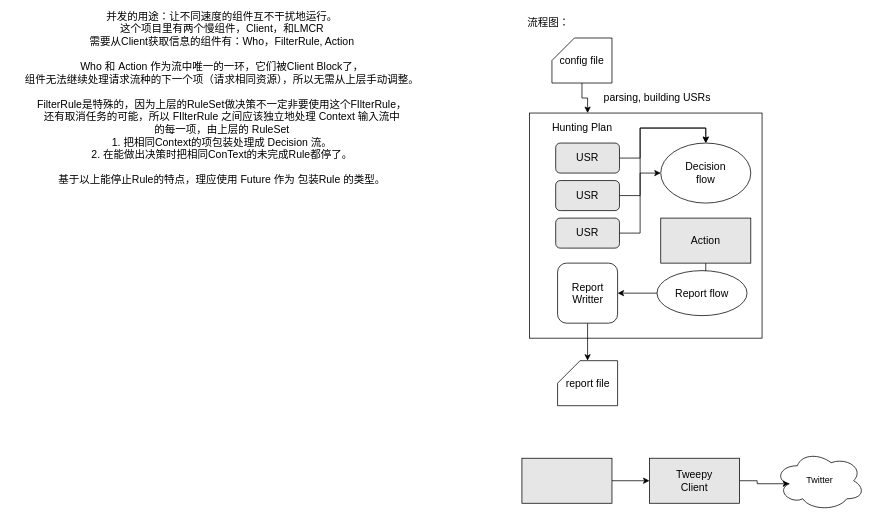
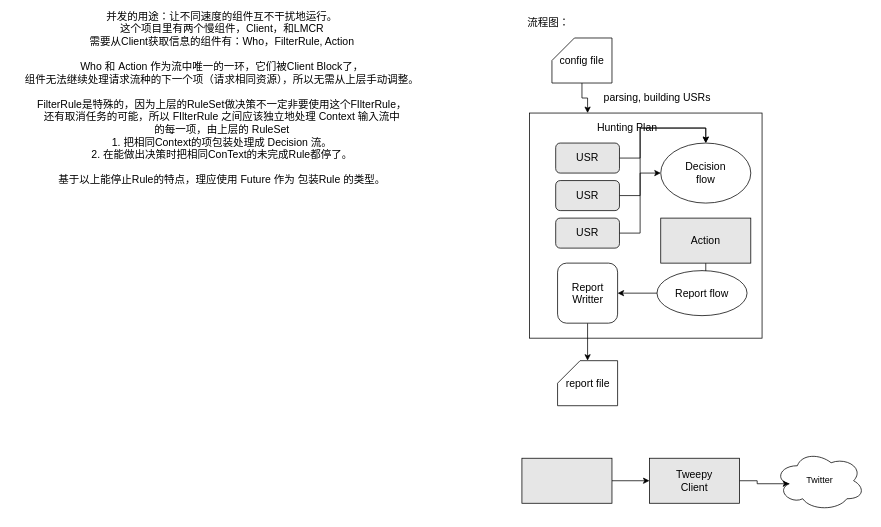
(582, 128) -> (627, 128)
